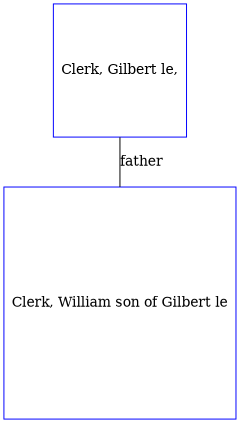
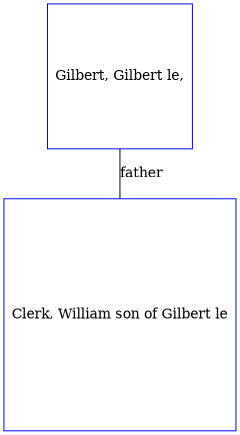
(120, 70) -> (120, 76)
